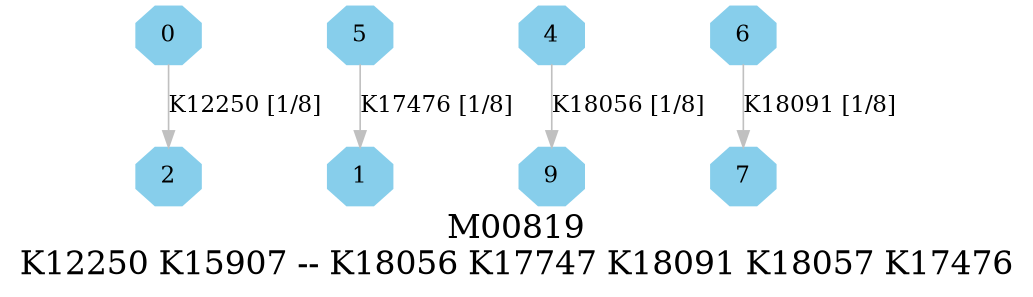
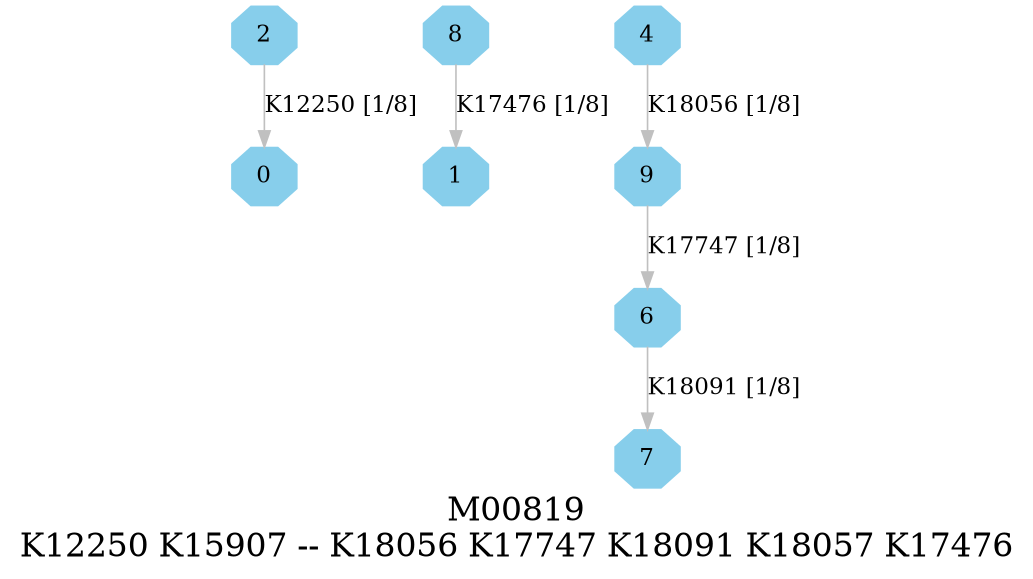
(360, 35) -> (456, 35)
(169, 97) -> (264, 98)
none -> (648, 239)
